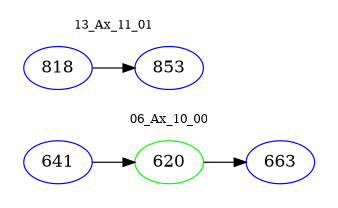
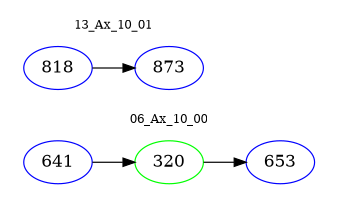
(114, 26) -> (114, 26)
(169, 68) -> (169, 68)
(169, 162) -> (169, 162)
(280, 162) -> (280, 162)
